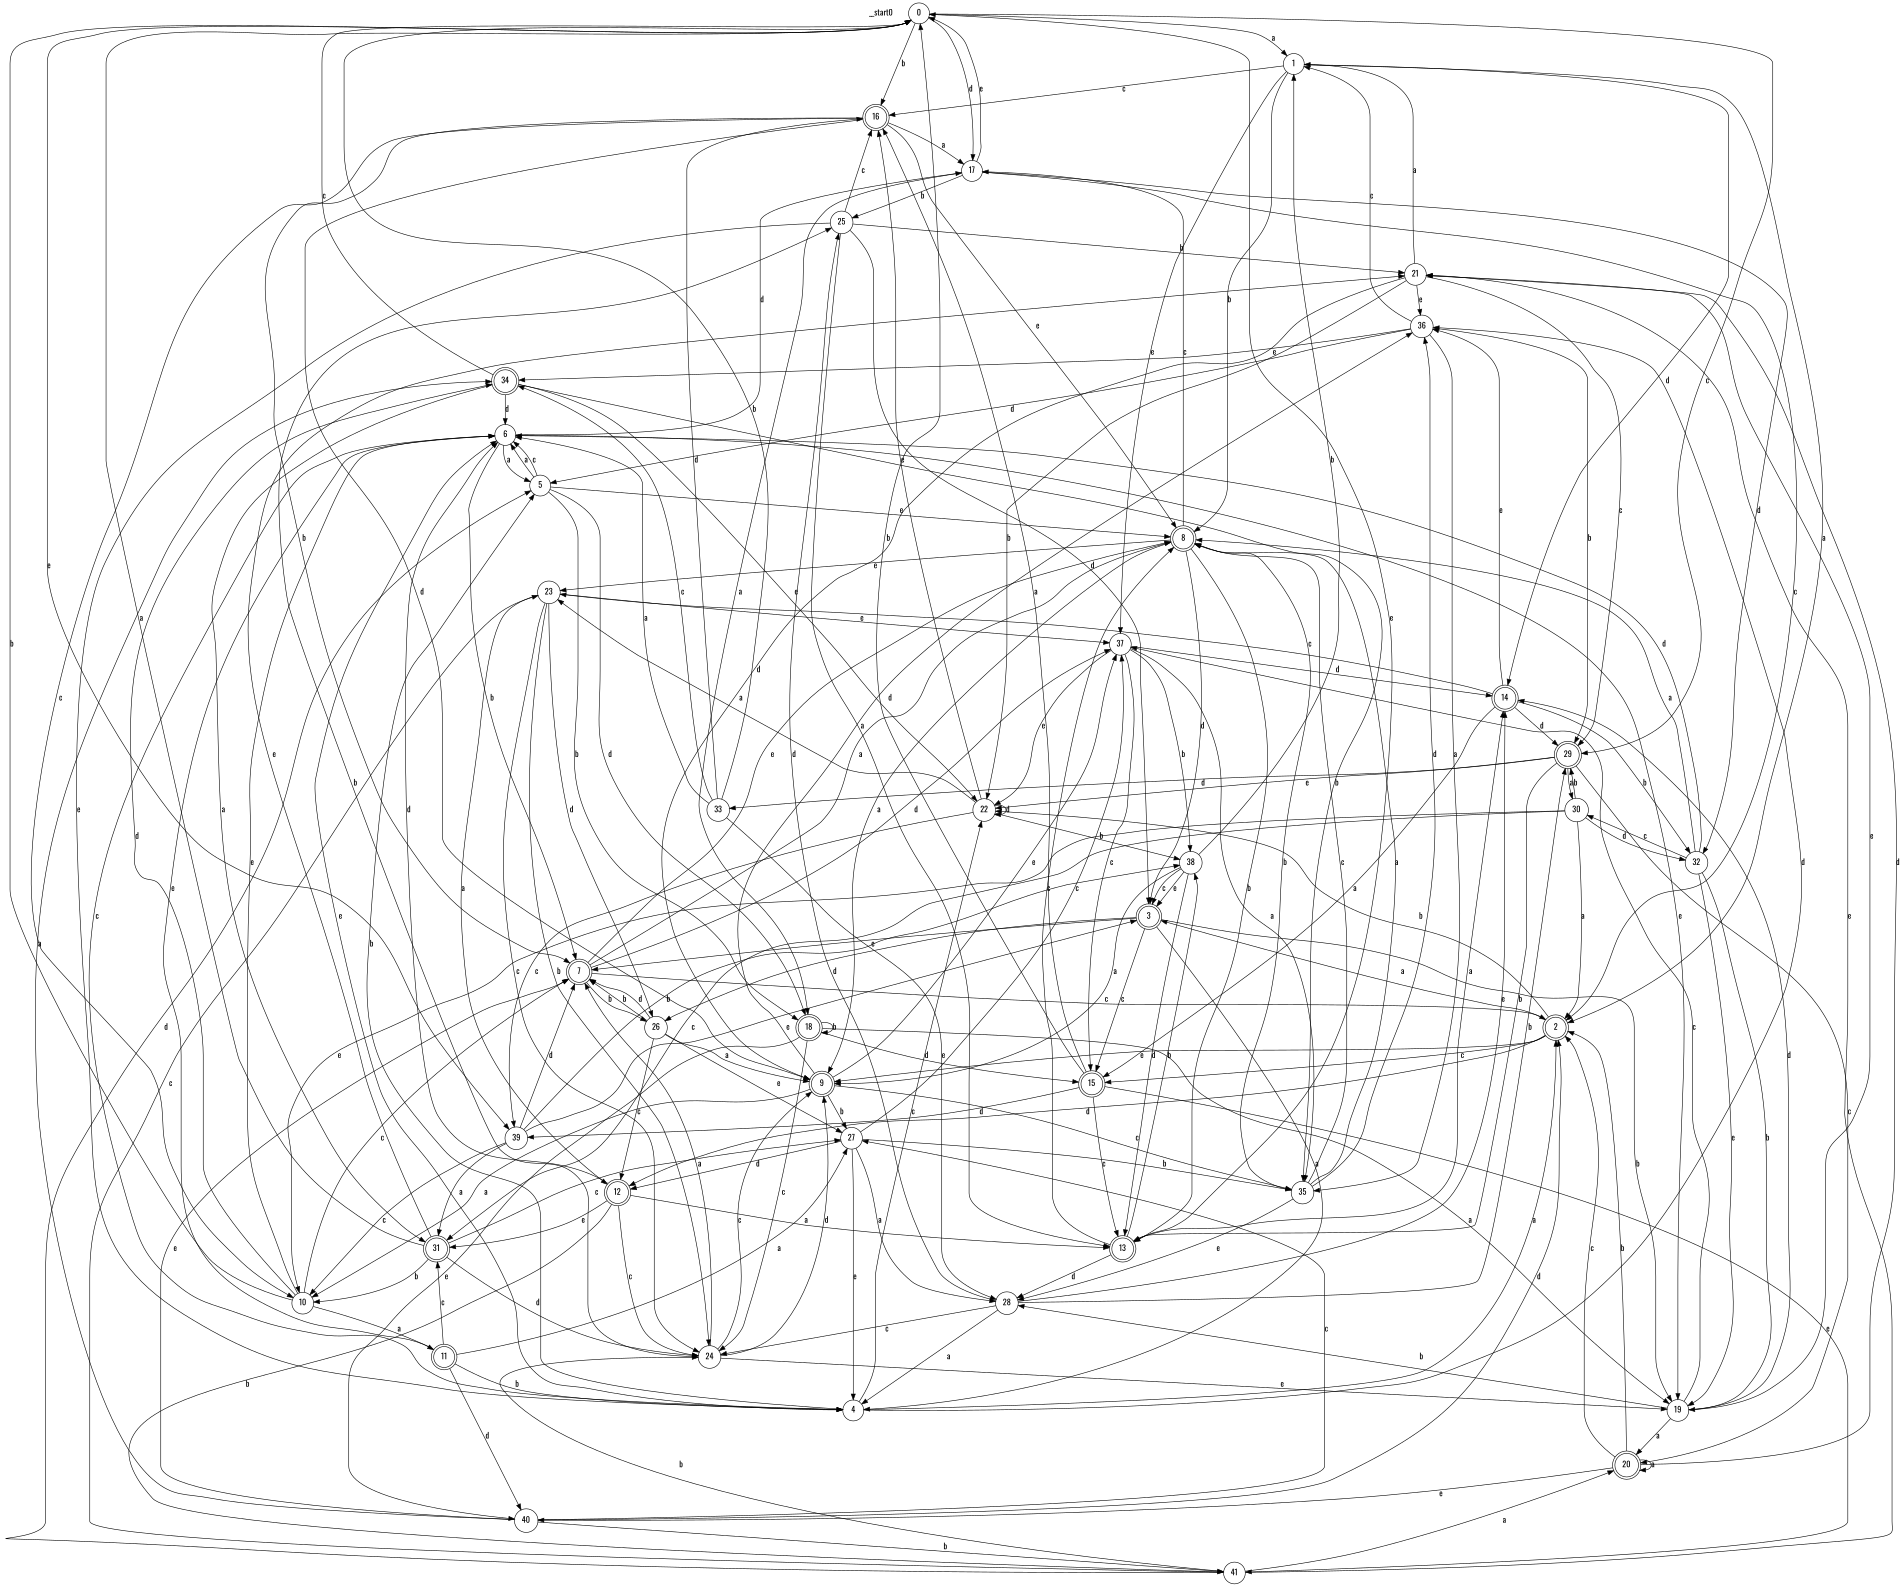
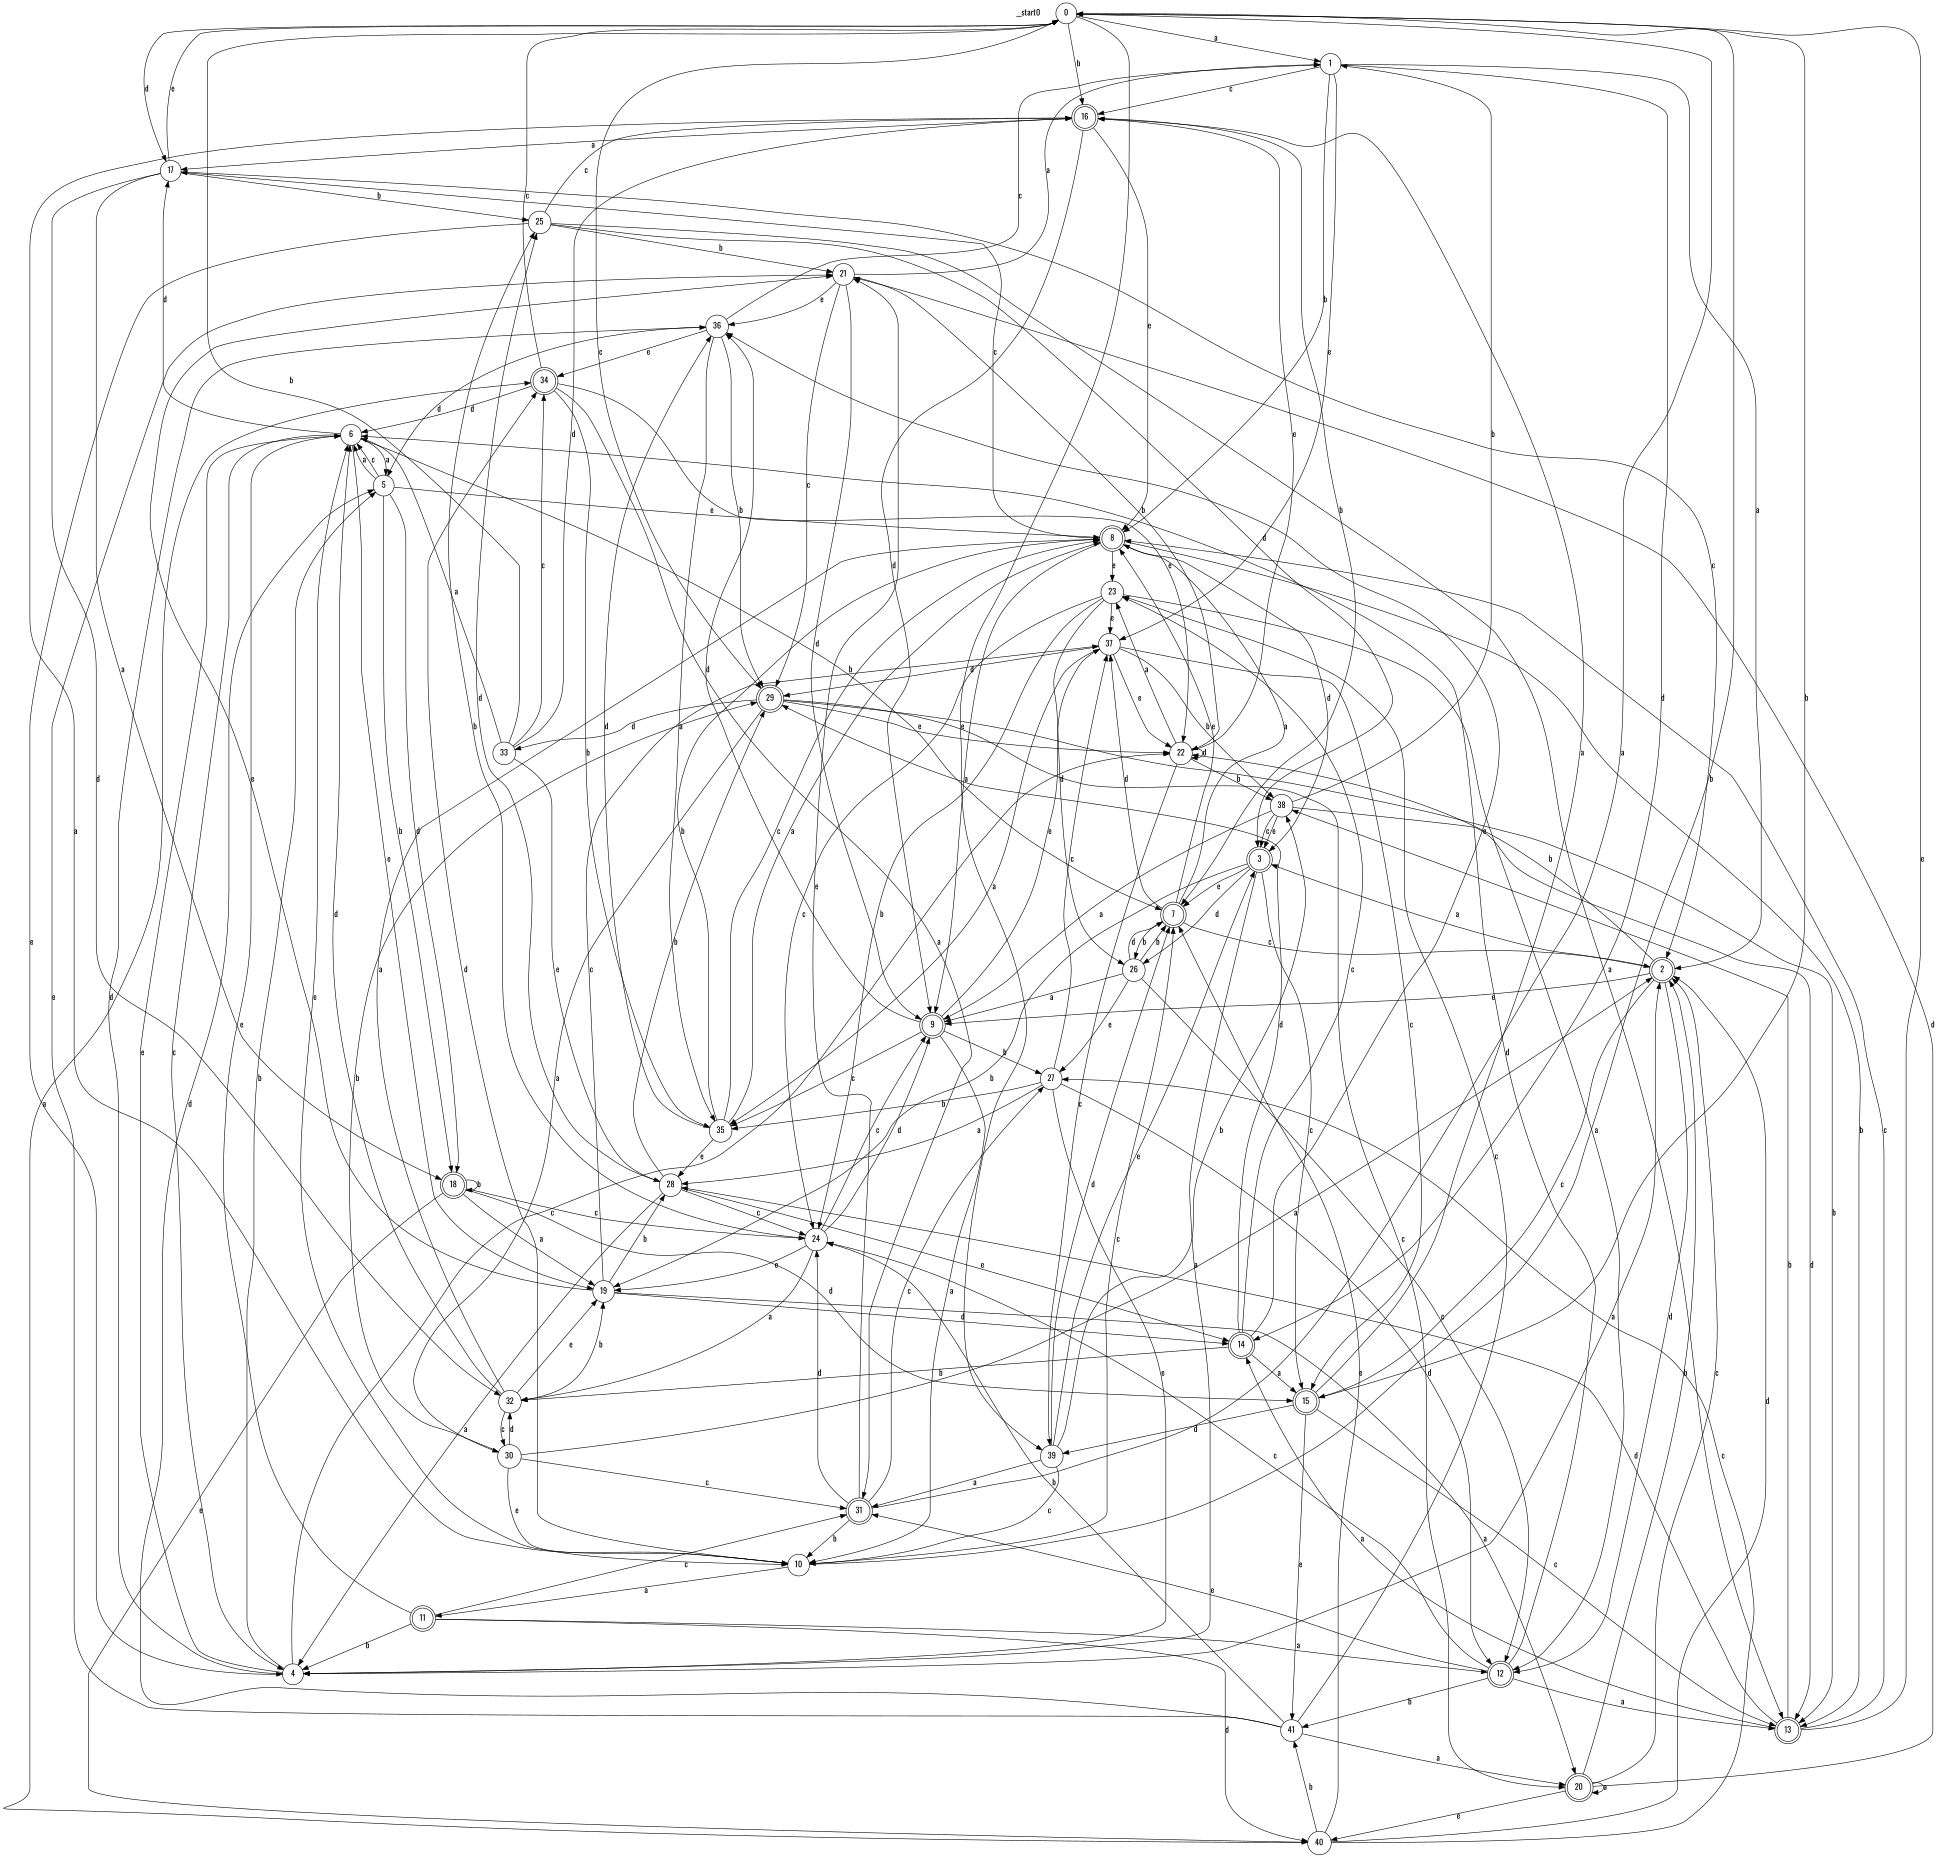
(1300, 670) -> (944, 671)
(61, 698) -> (76, 832)
(693, 1152) -> (690, 1357)
(673, 1292) -> (959, 1630)
